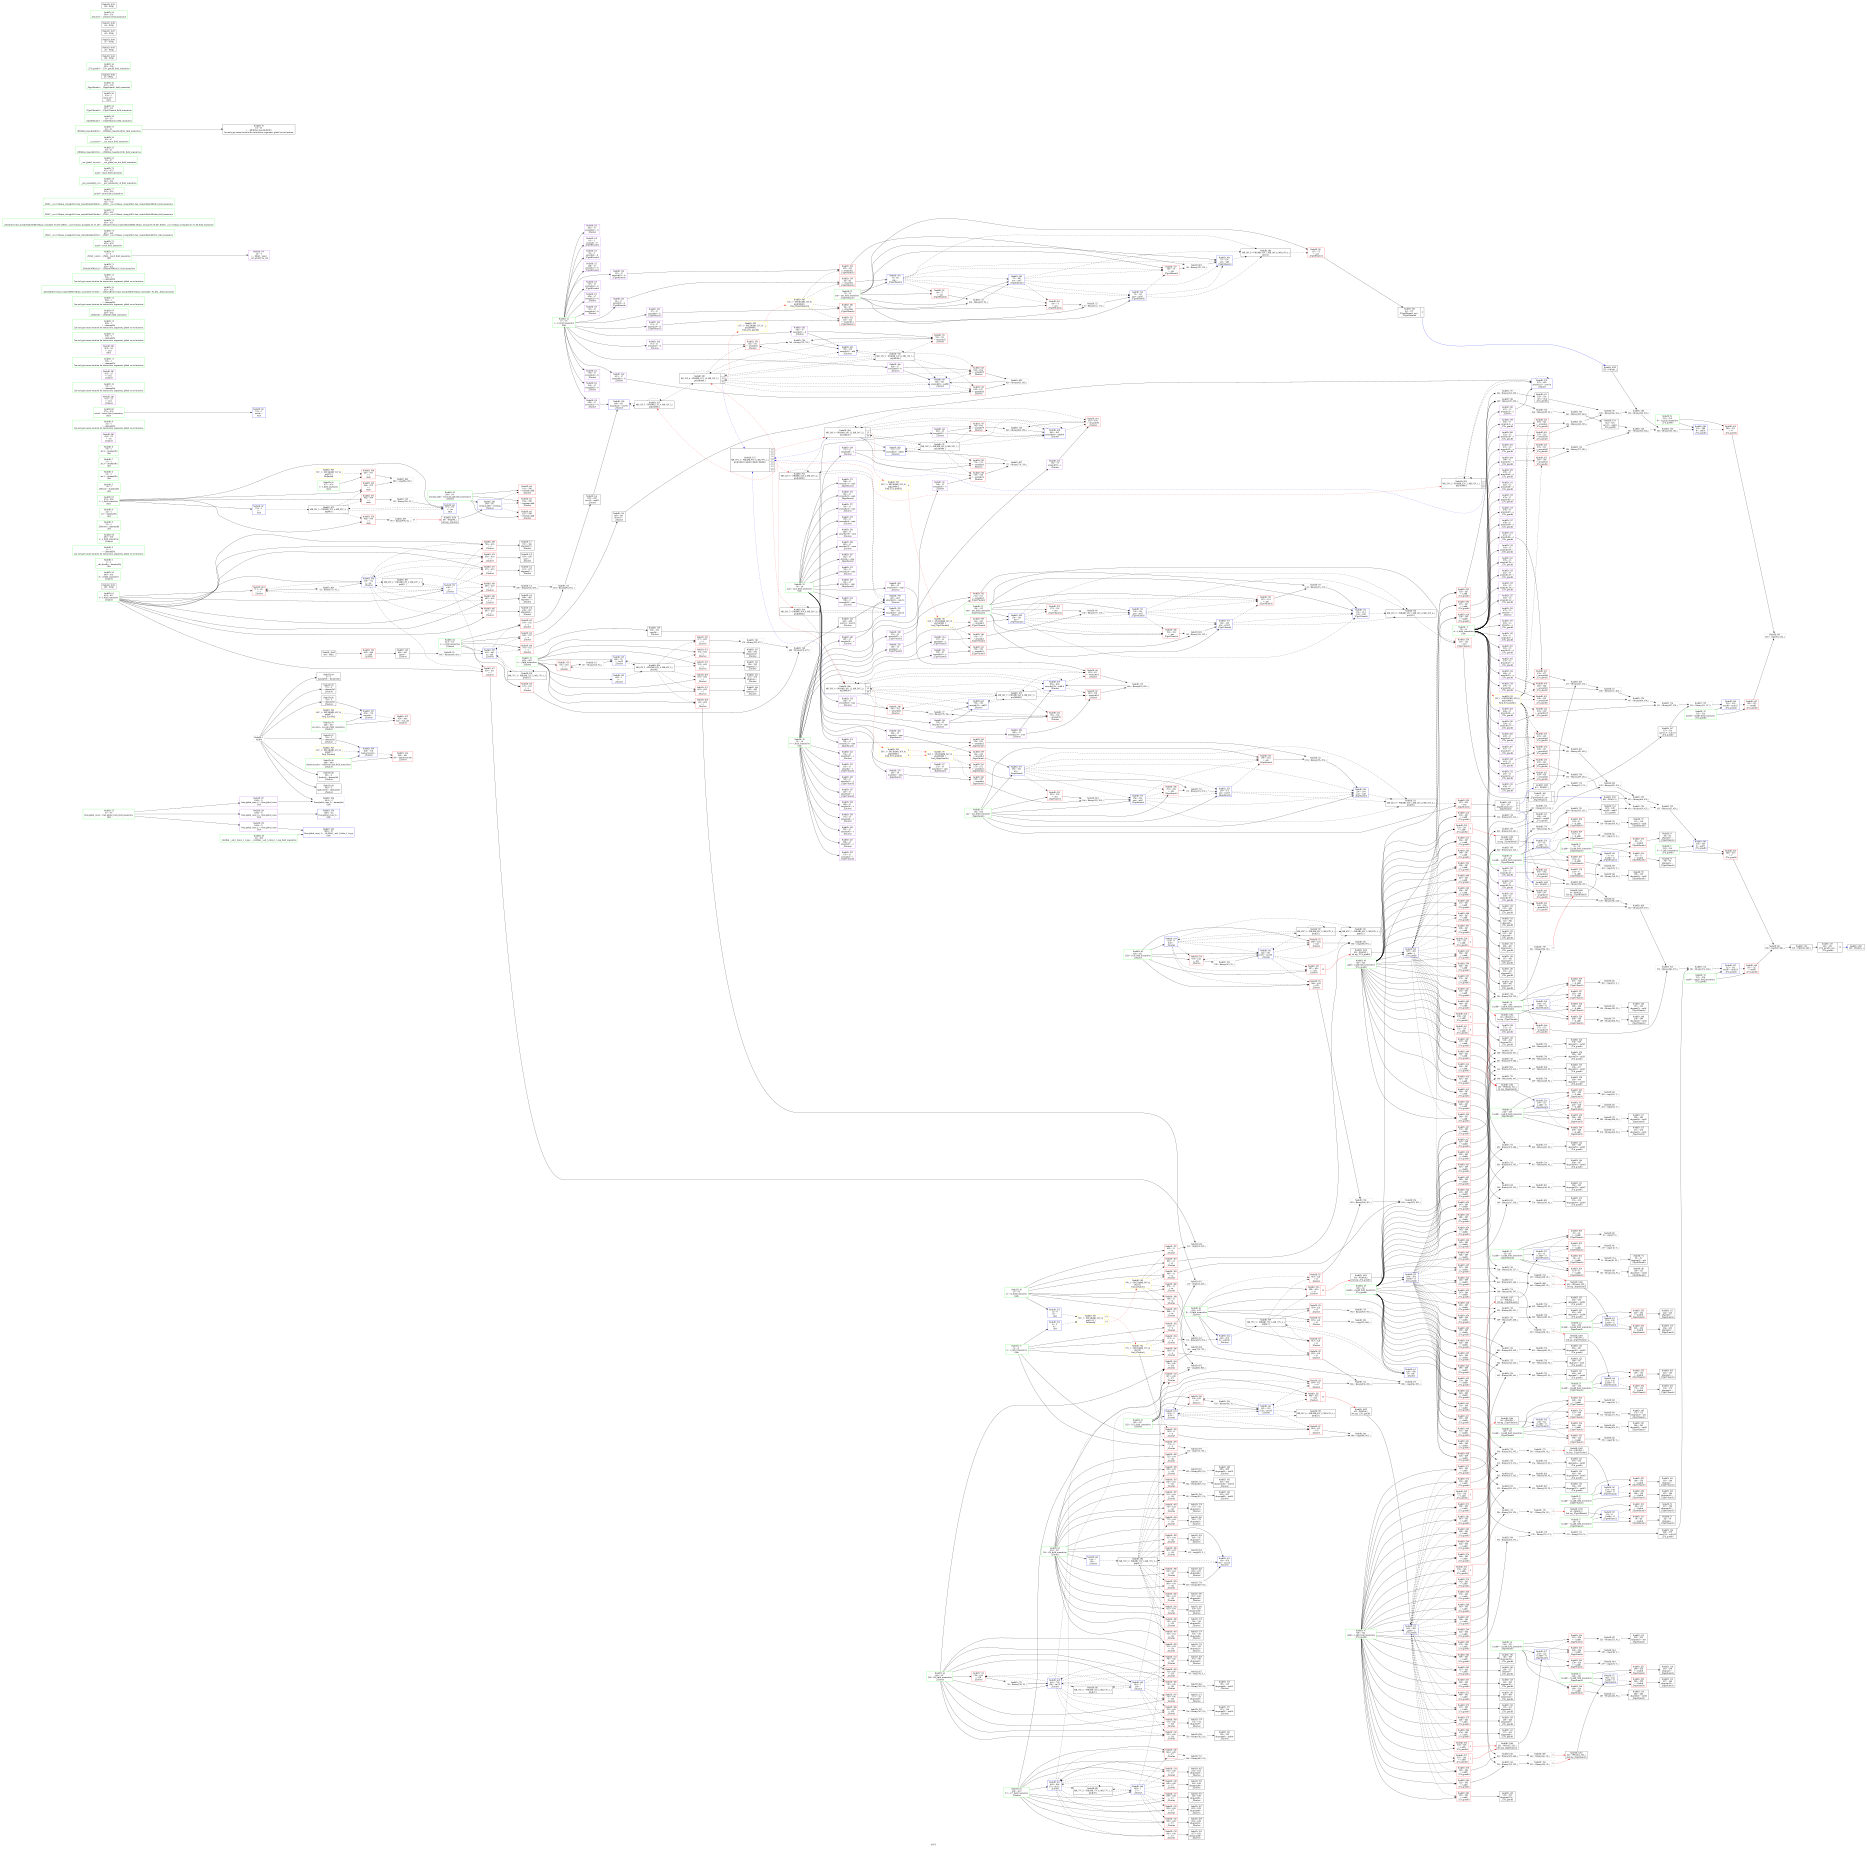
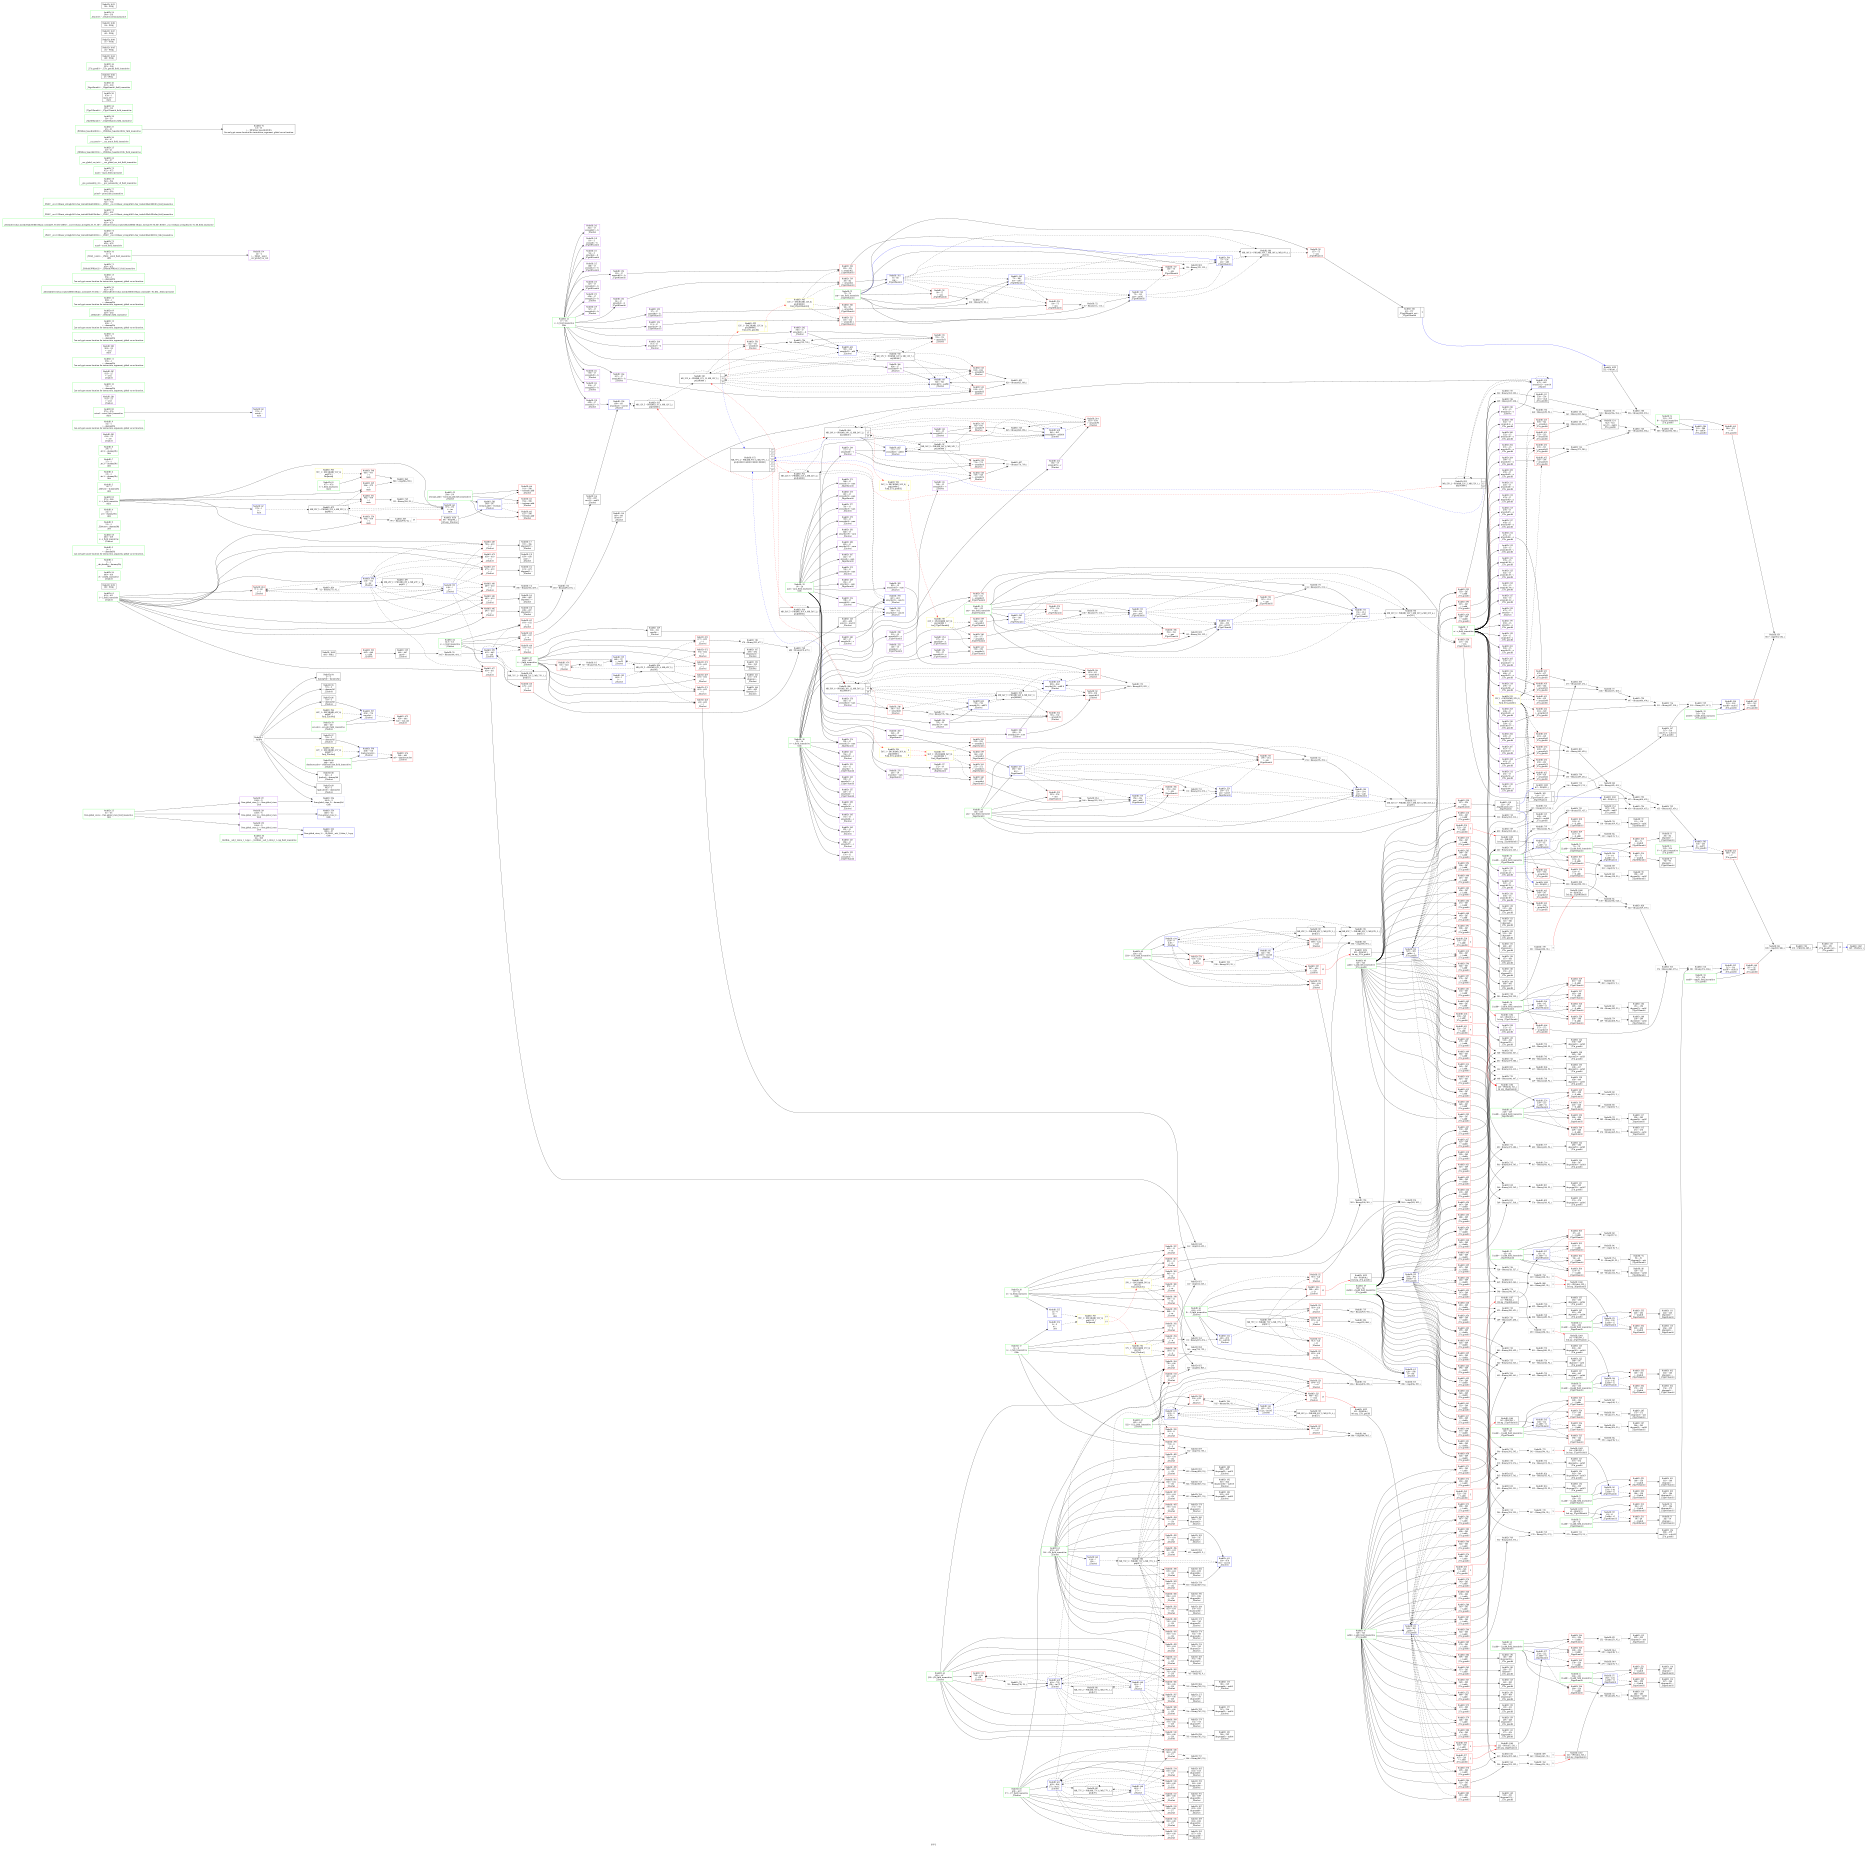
(1023, 247) -> (1023, 247)
(1123, 285) -> (1109, 279)
(825, 669) -> (824, 743)
